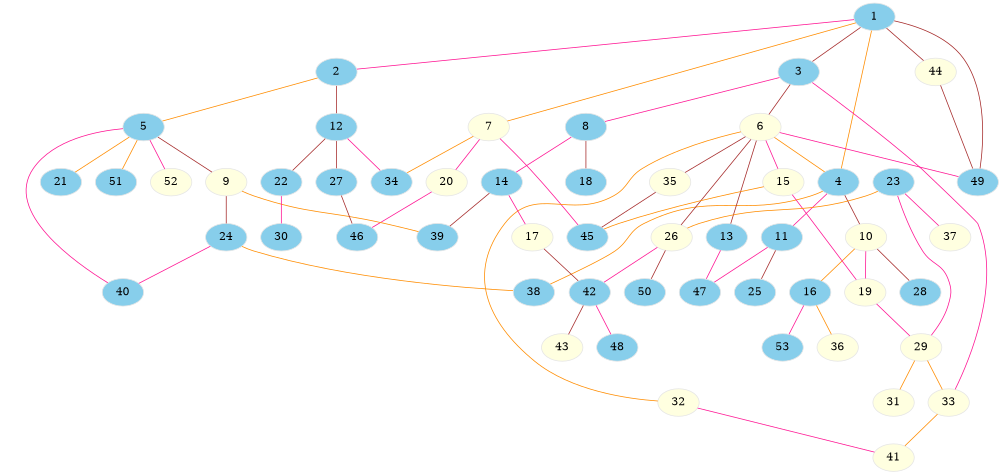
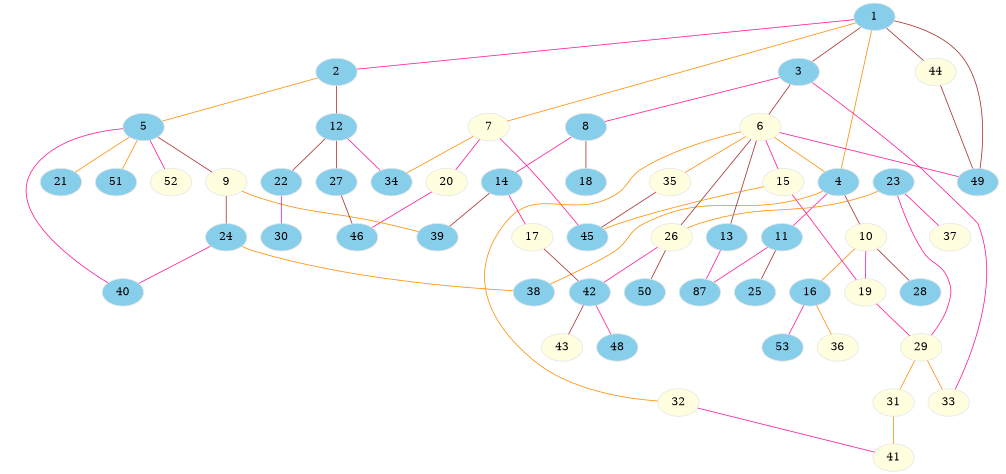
(715, 155) -> (715, 155)
(700, 292) -> (700, 292)
(921, 430) -> (894, 430)
